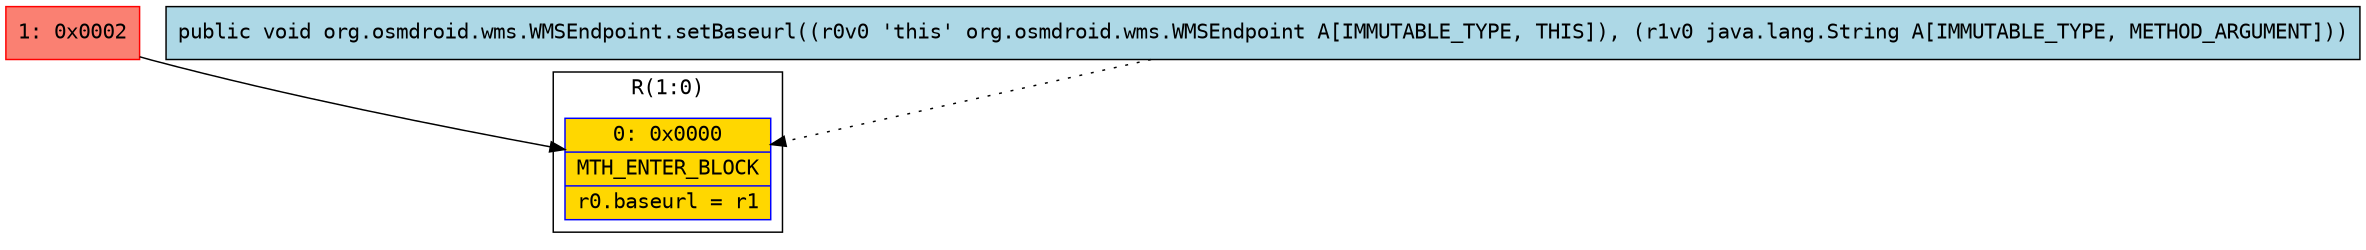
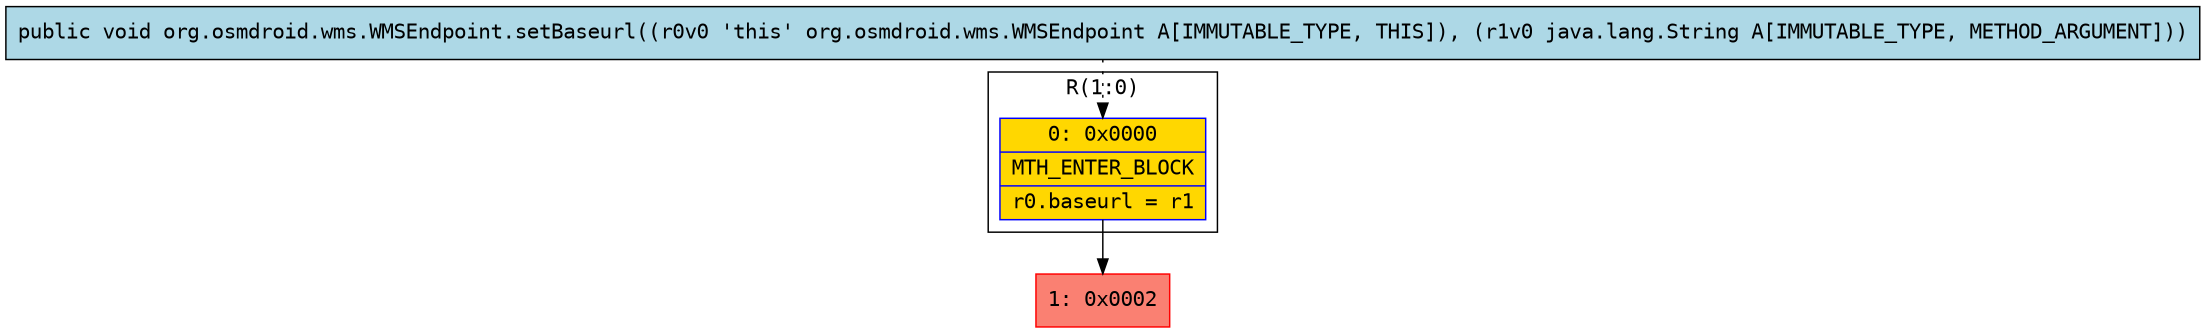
(344, 106) -> (1103, 241)
